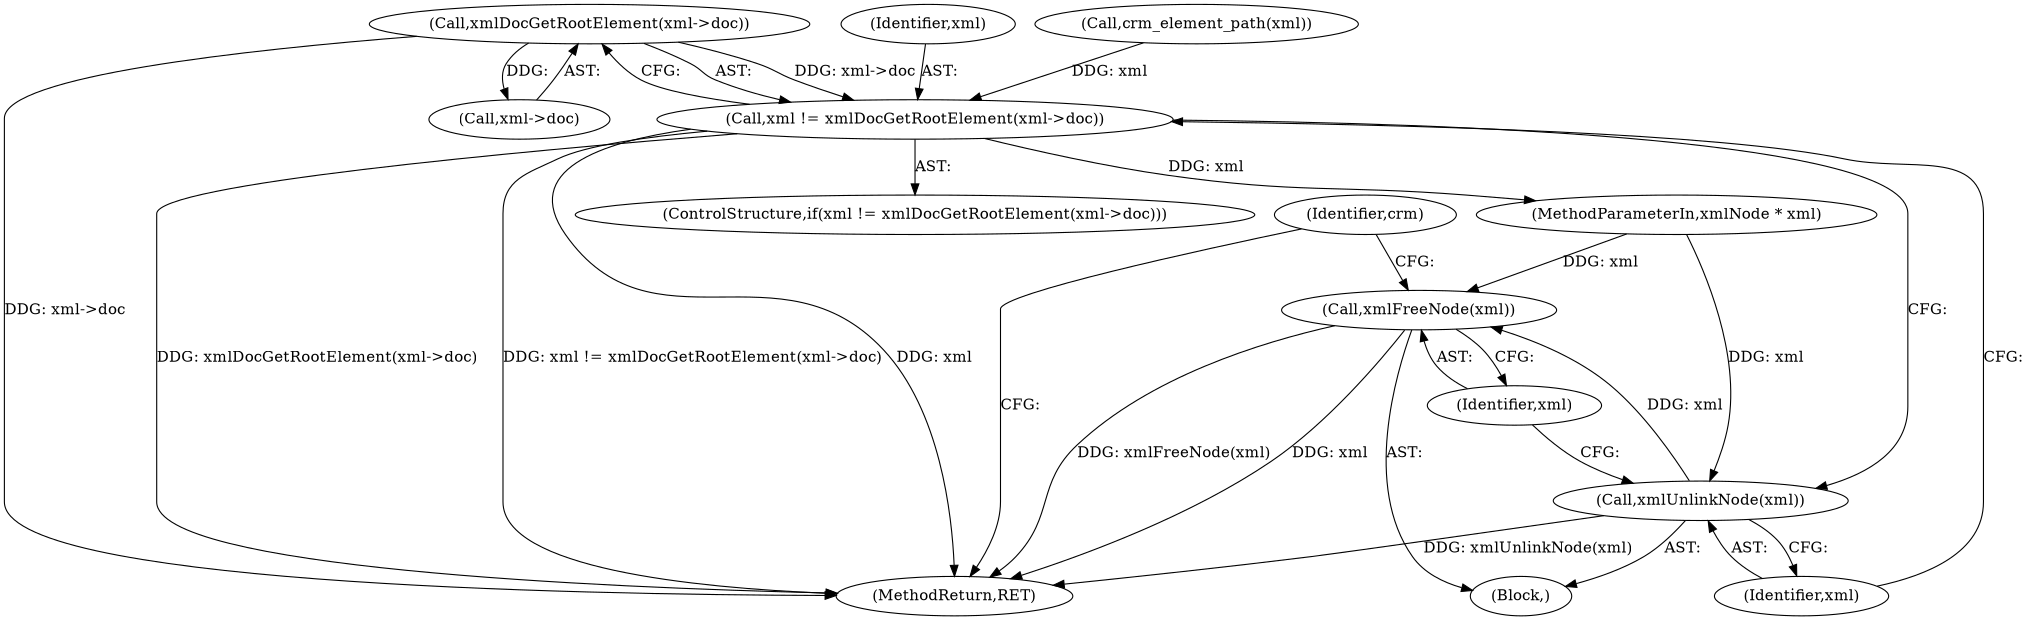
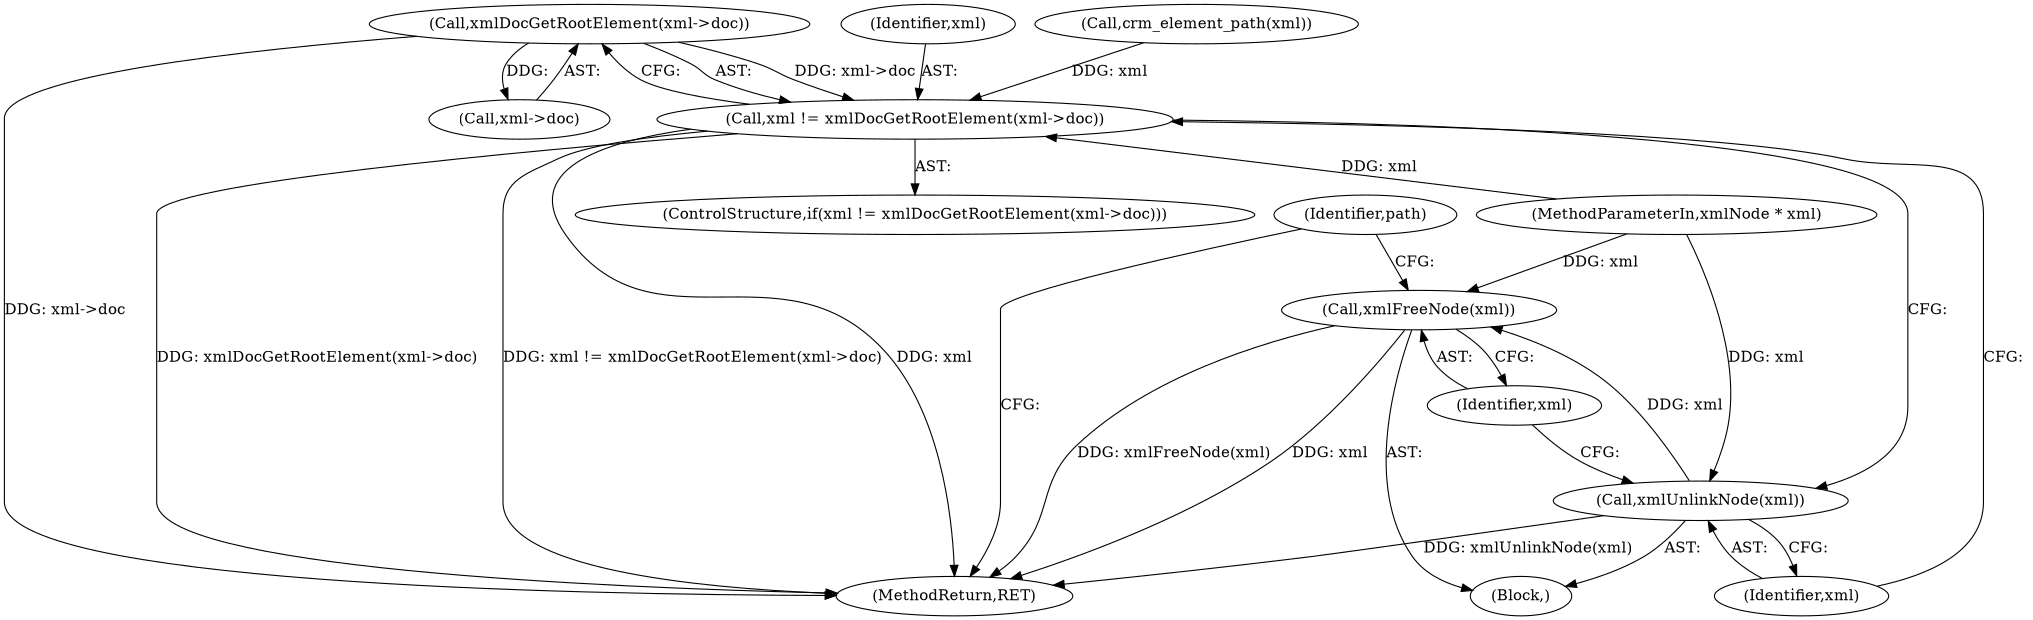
(1253, 185) -> (1306, 168)
(1365, 215) -> (1365, 215)
